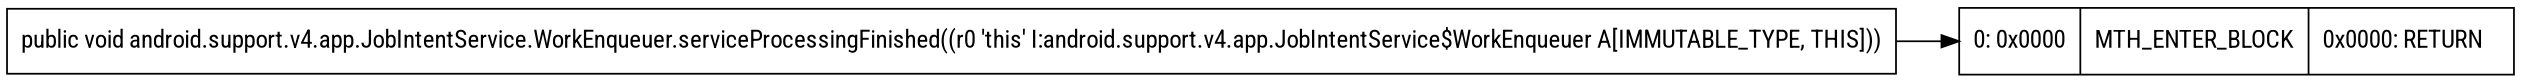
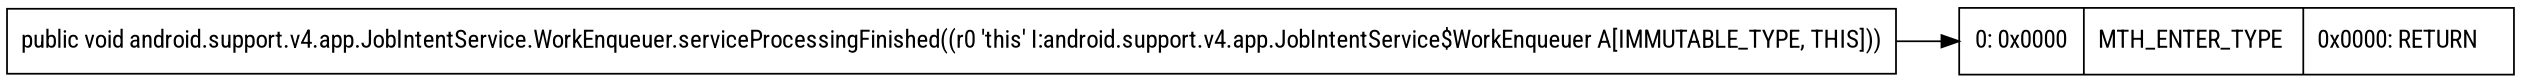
(2194, 40) -> (2191, 40)
